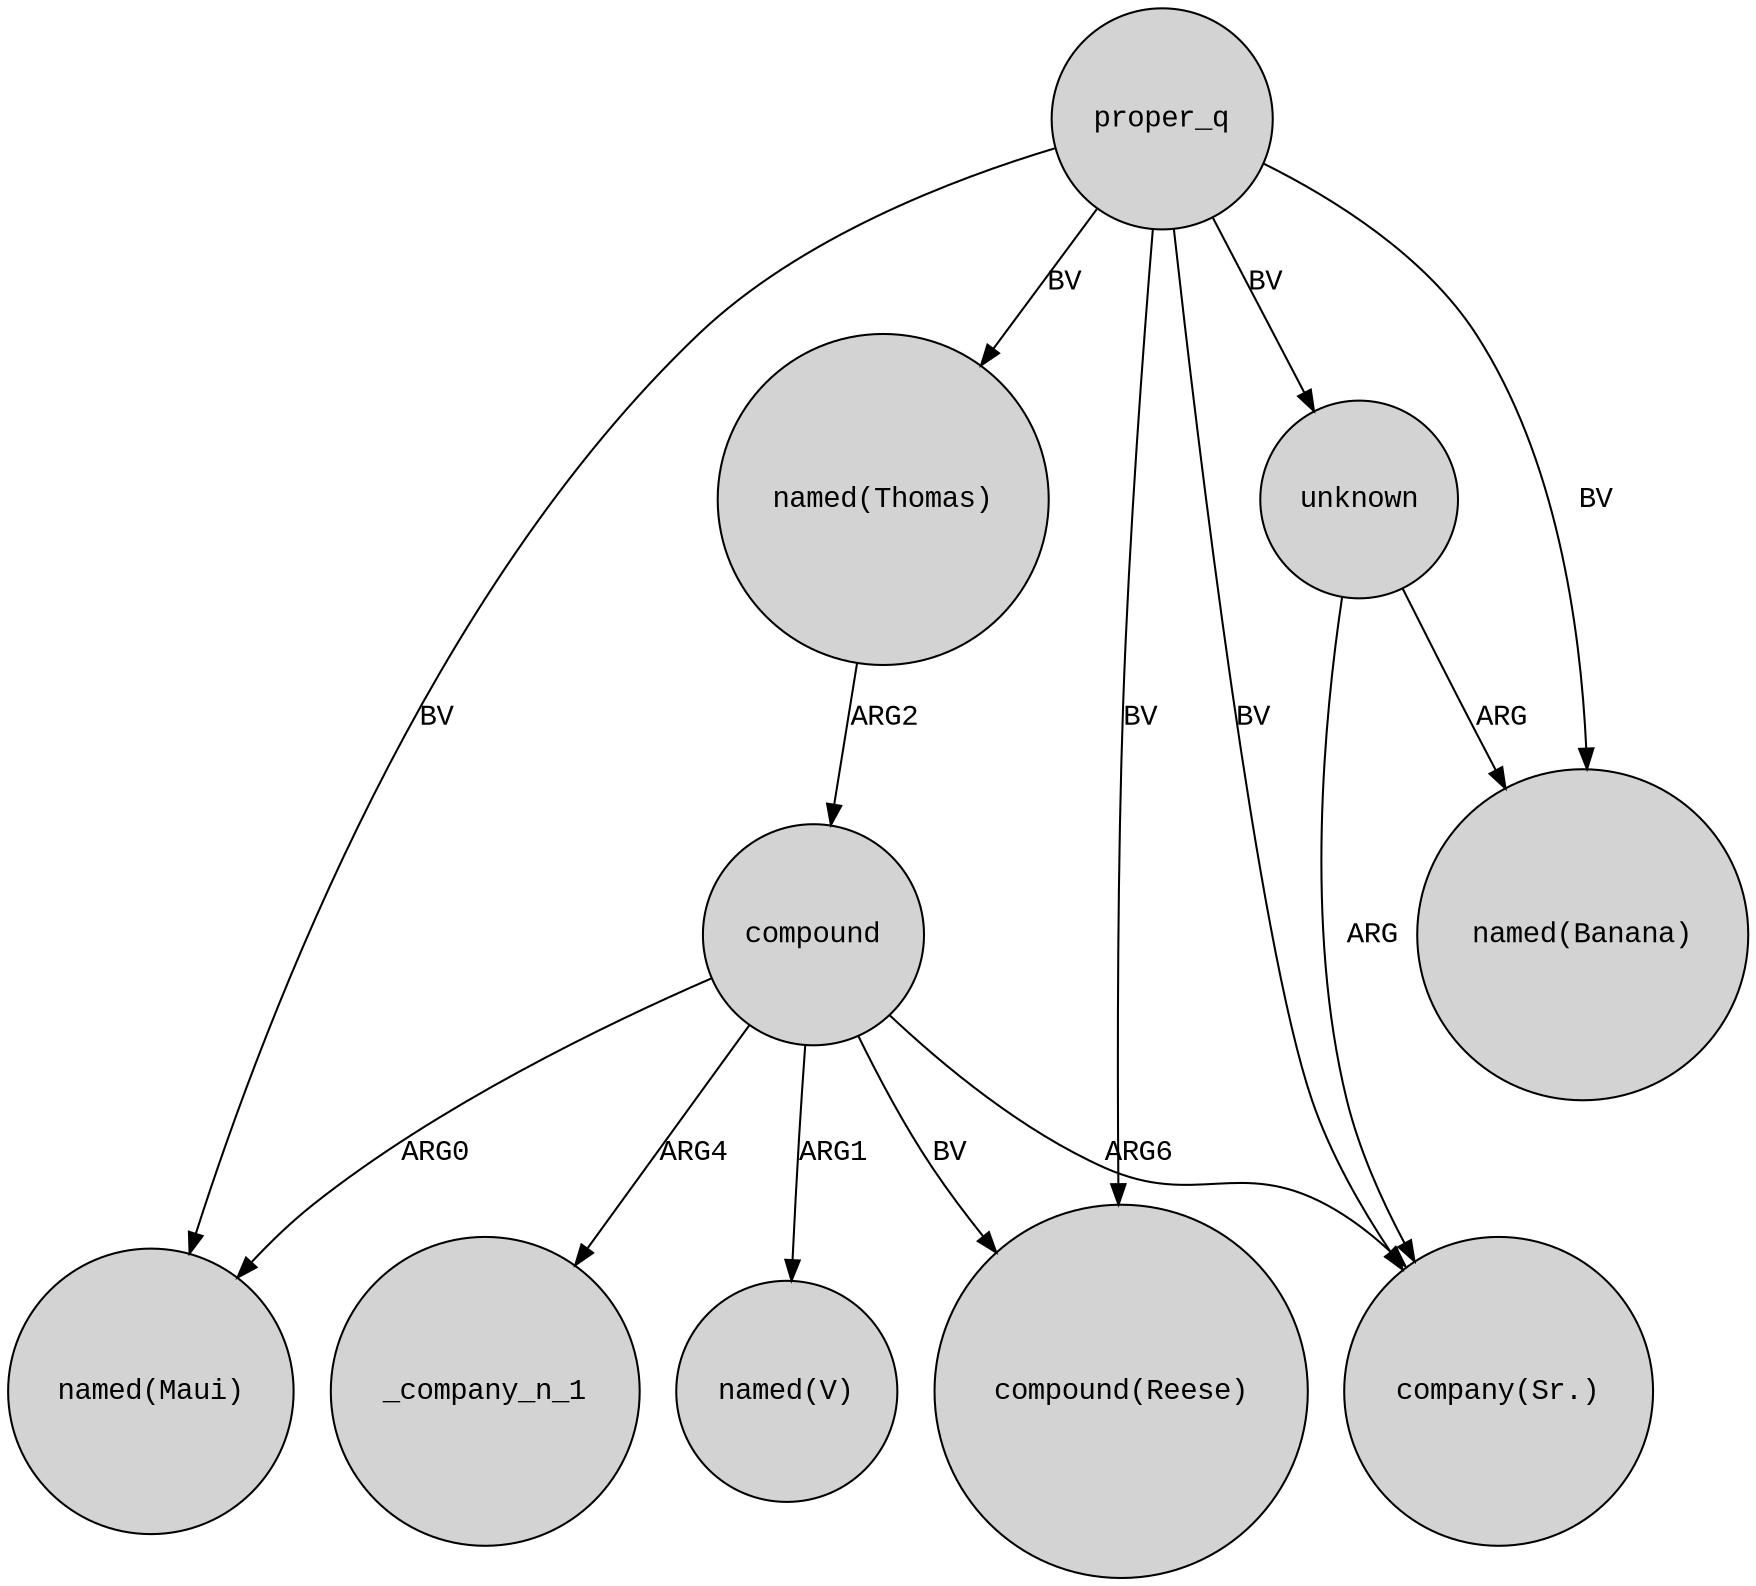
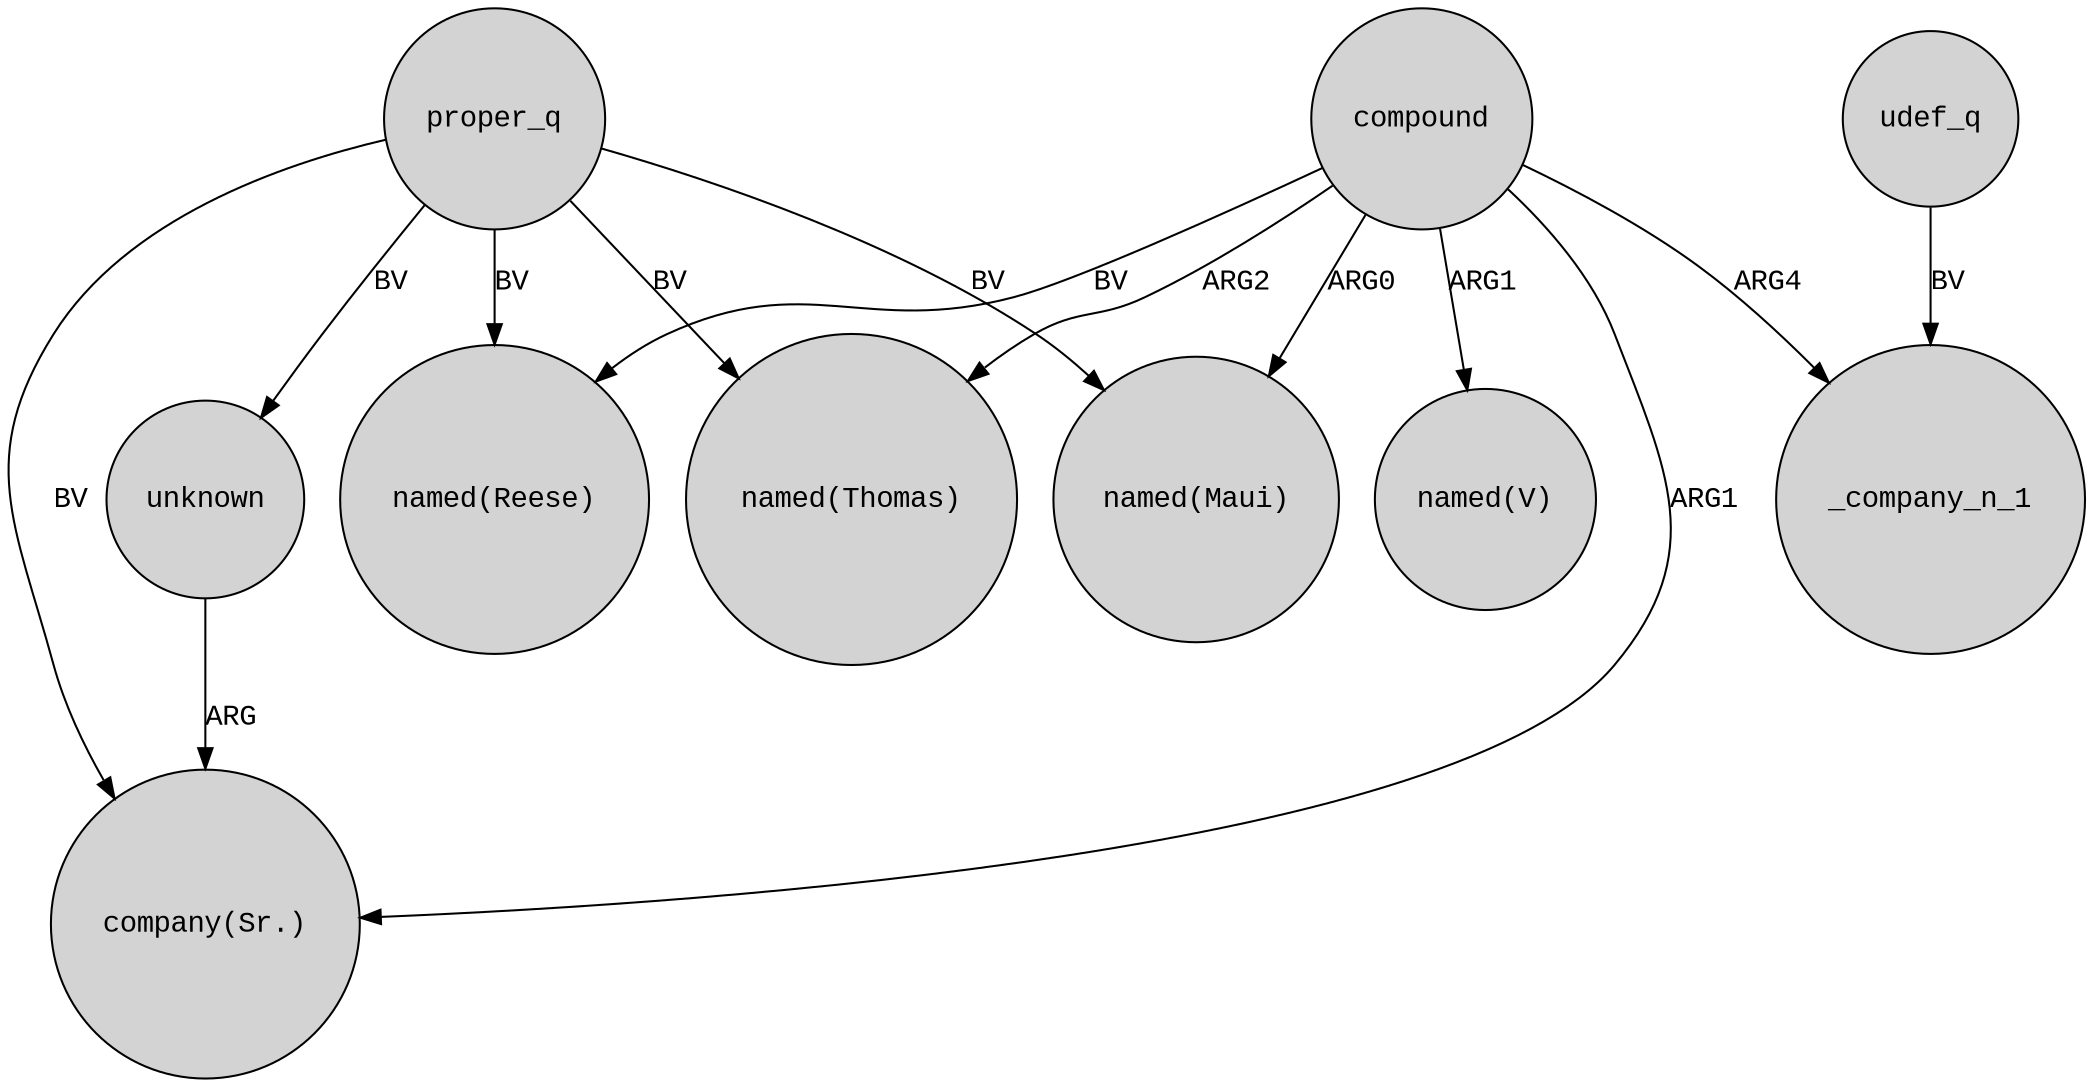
none -> (1931, 119)
(846, 734) -> (1164, 288)
(1583, 935) -> none
(1140, 1152) -> (1705, 499)
(1121, 1391) -> (495, 499)
